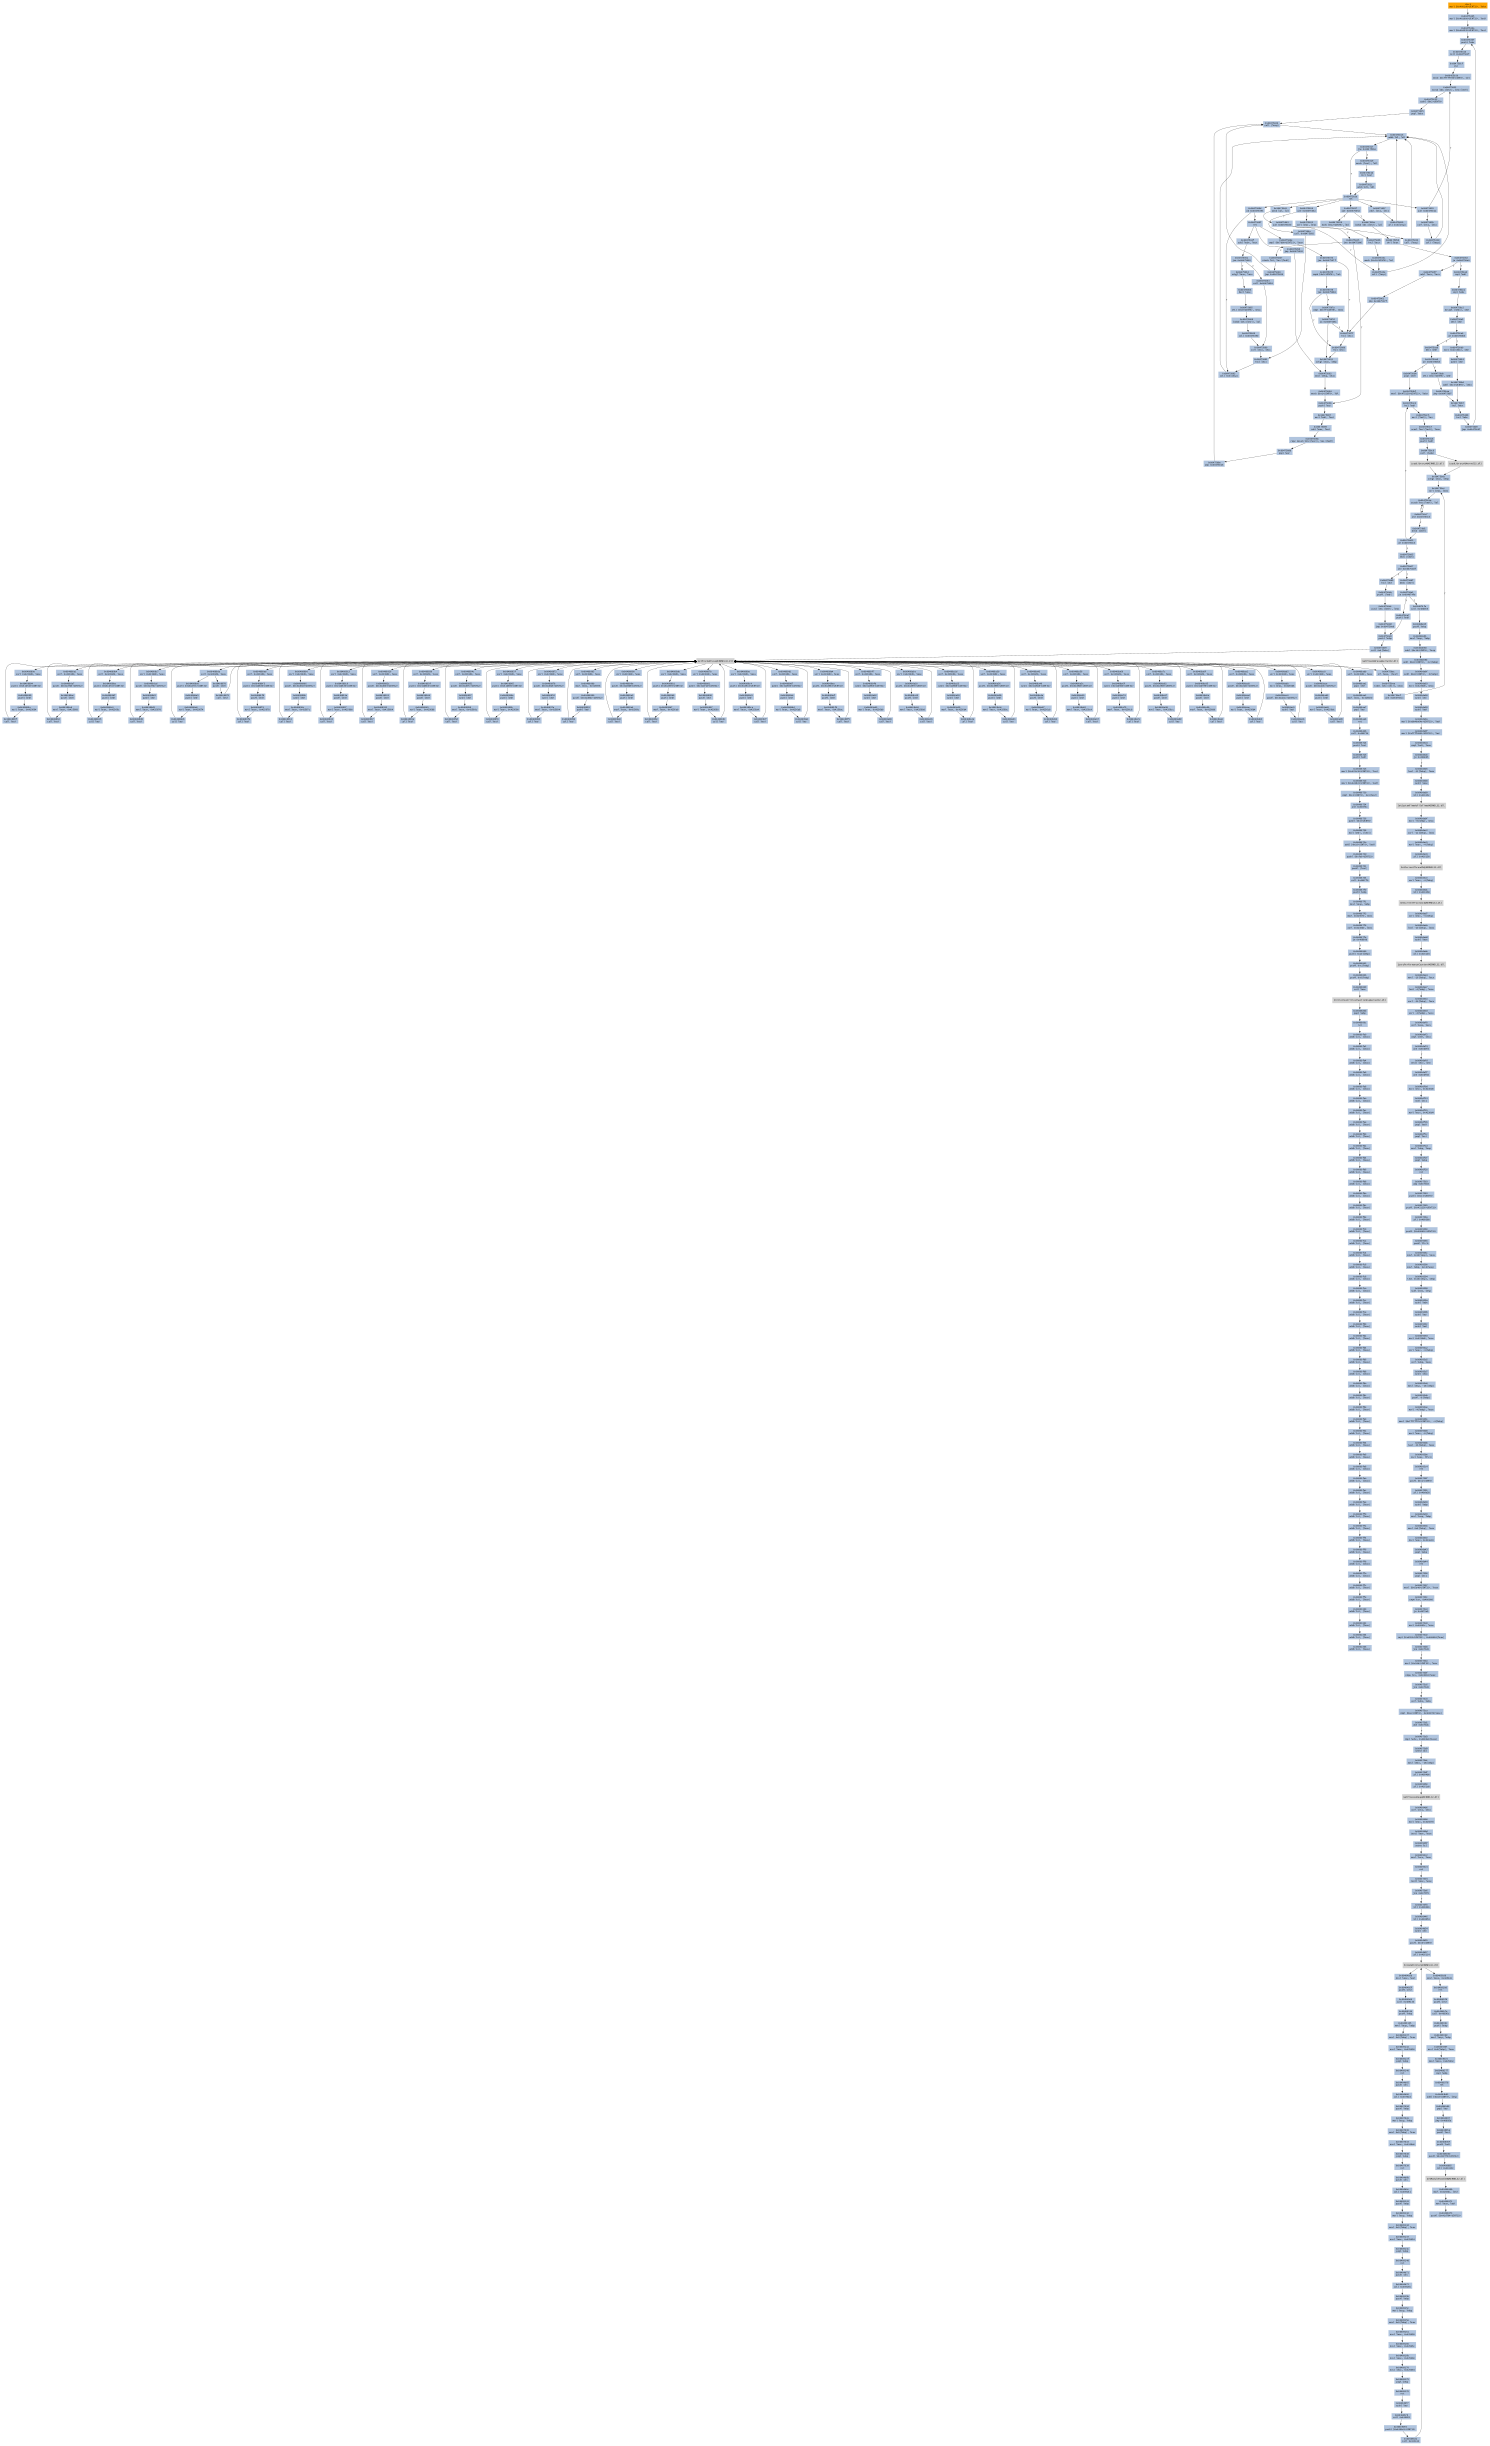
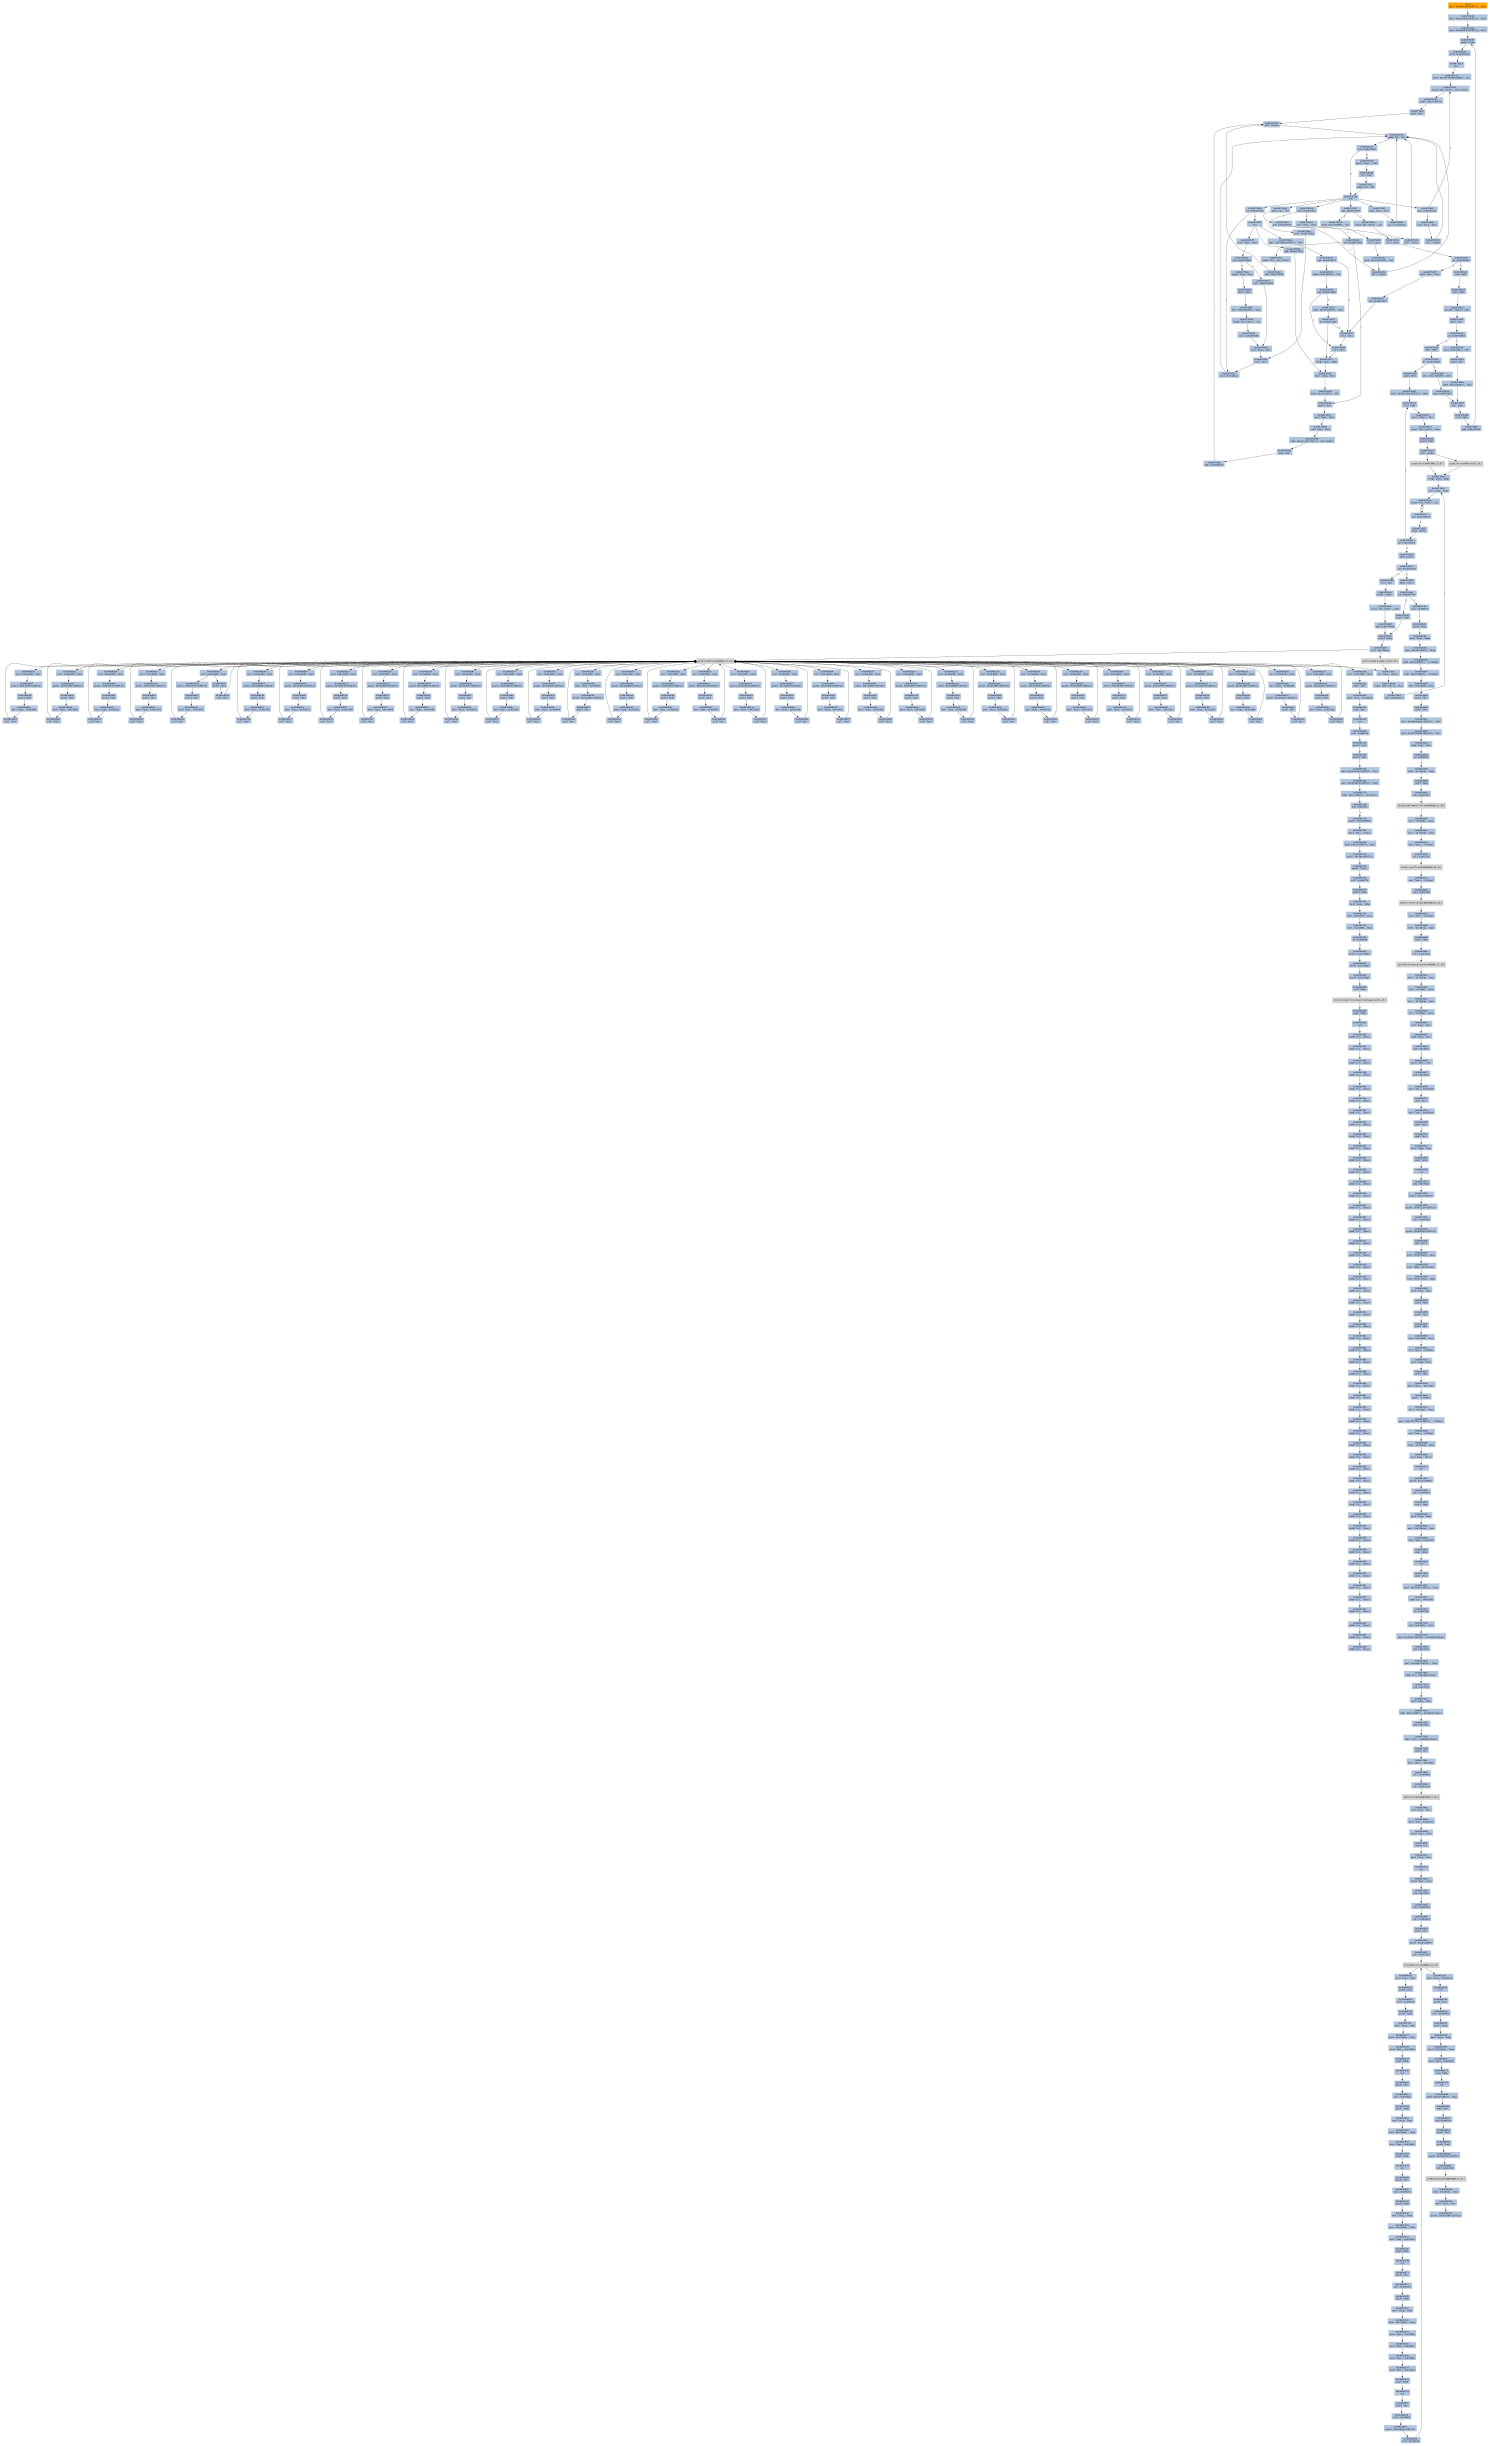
(1421, 1242) -> (1421, 1242)
